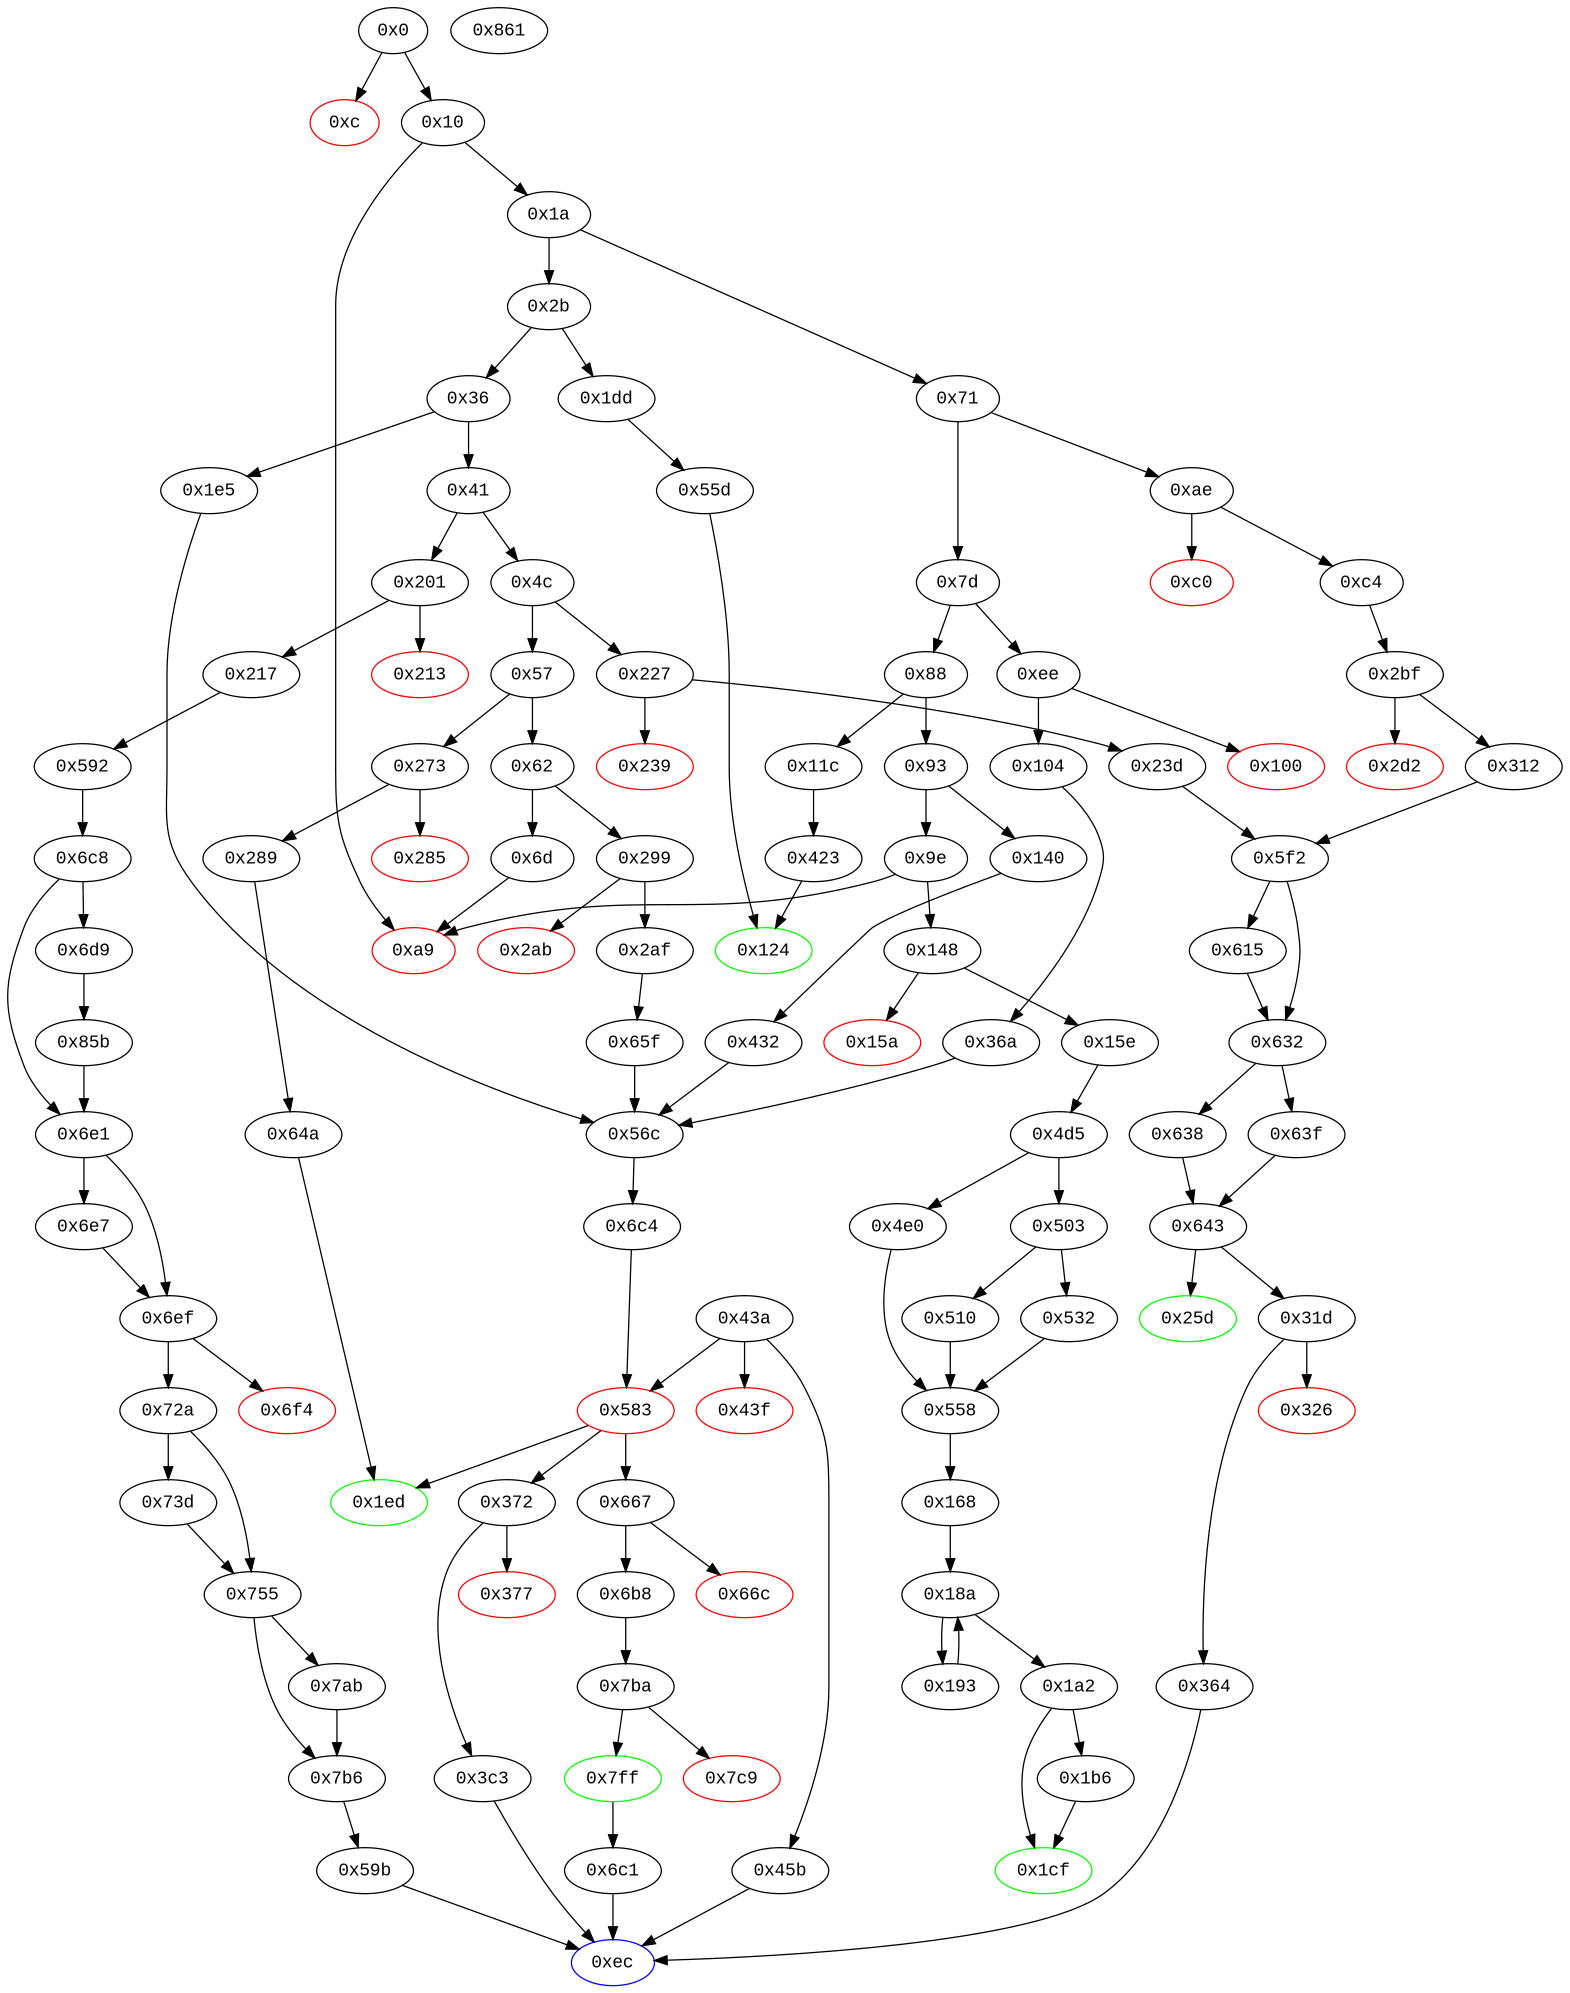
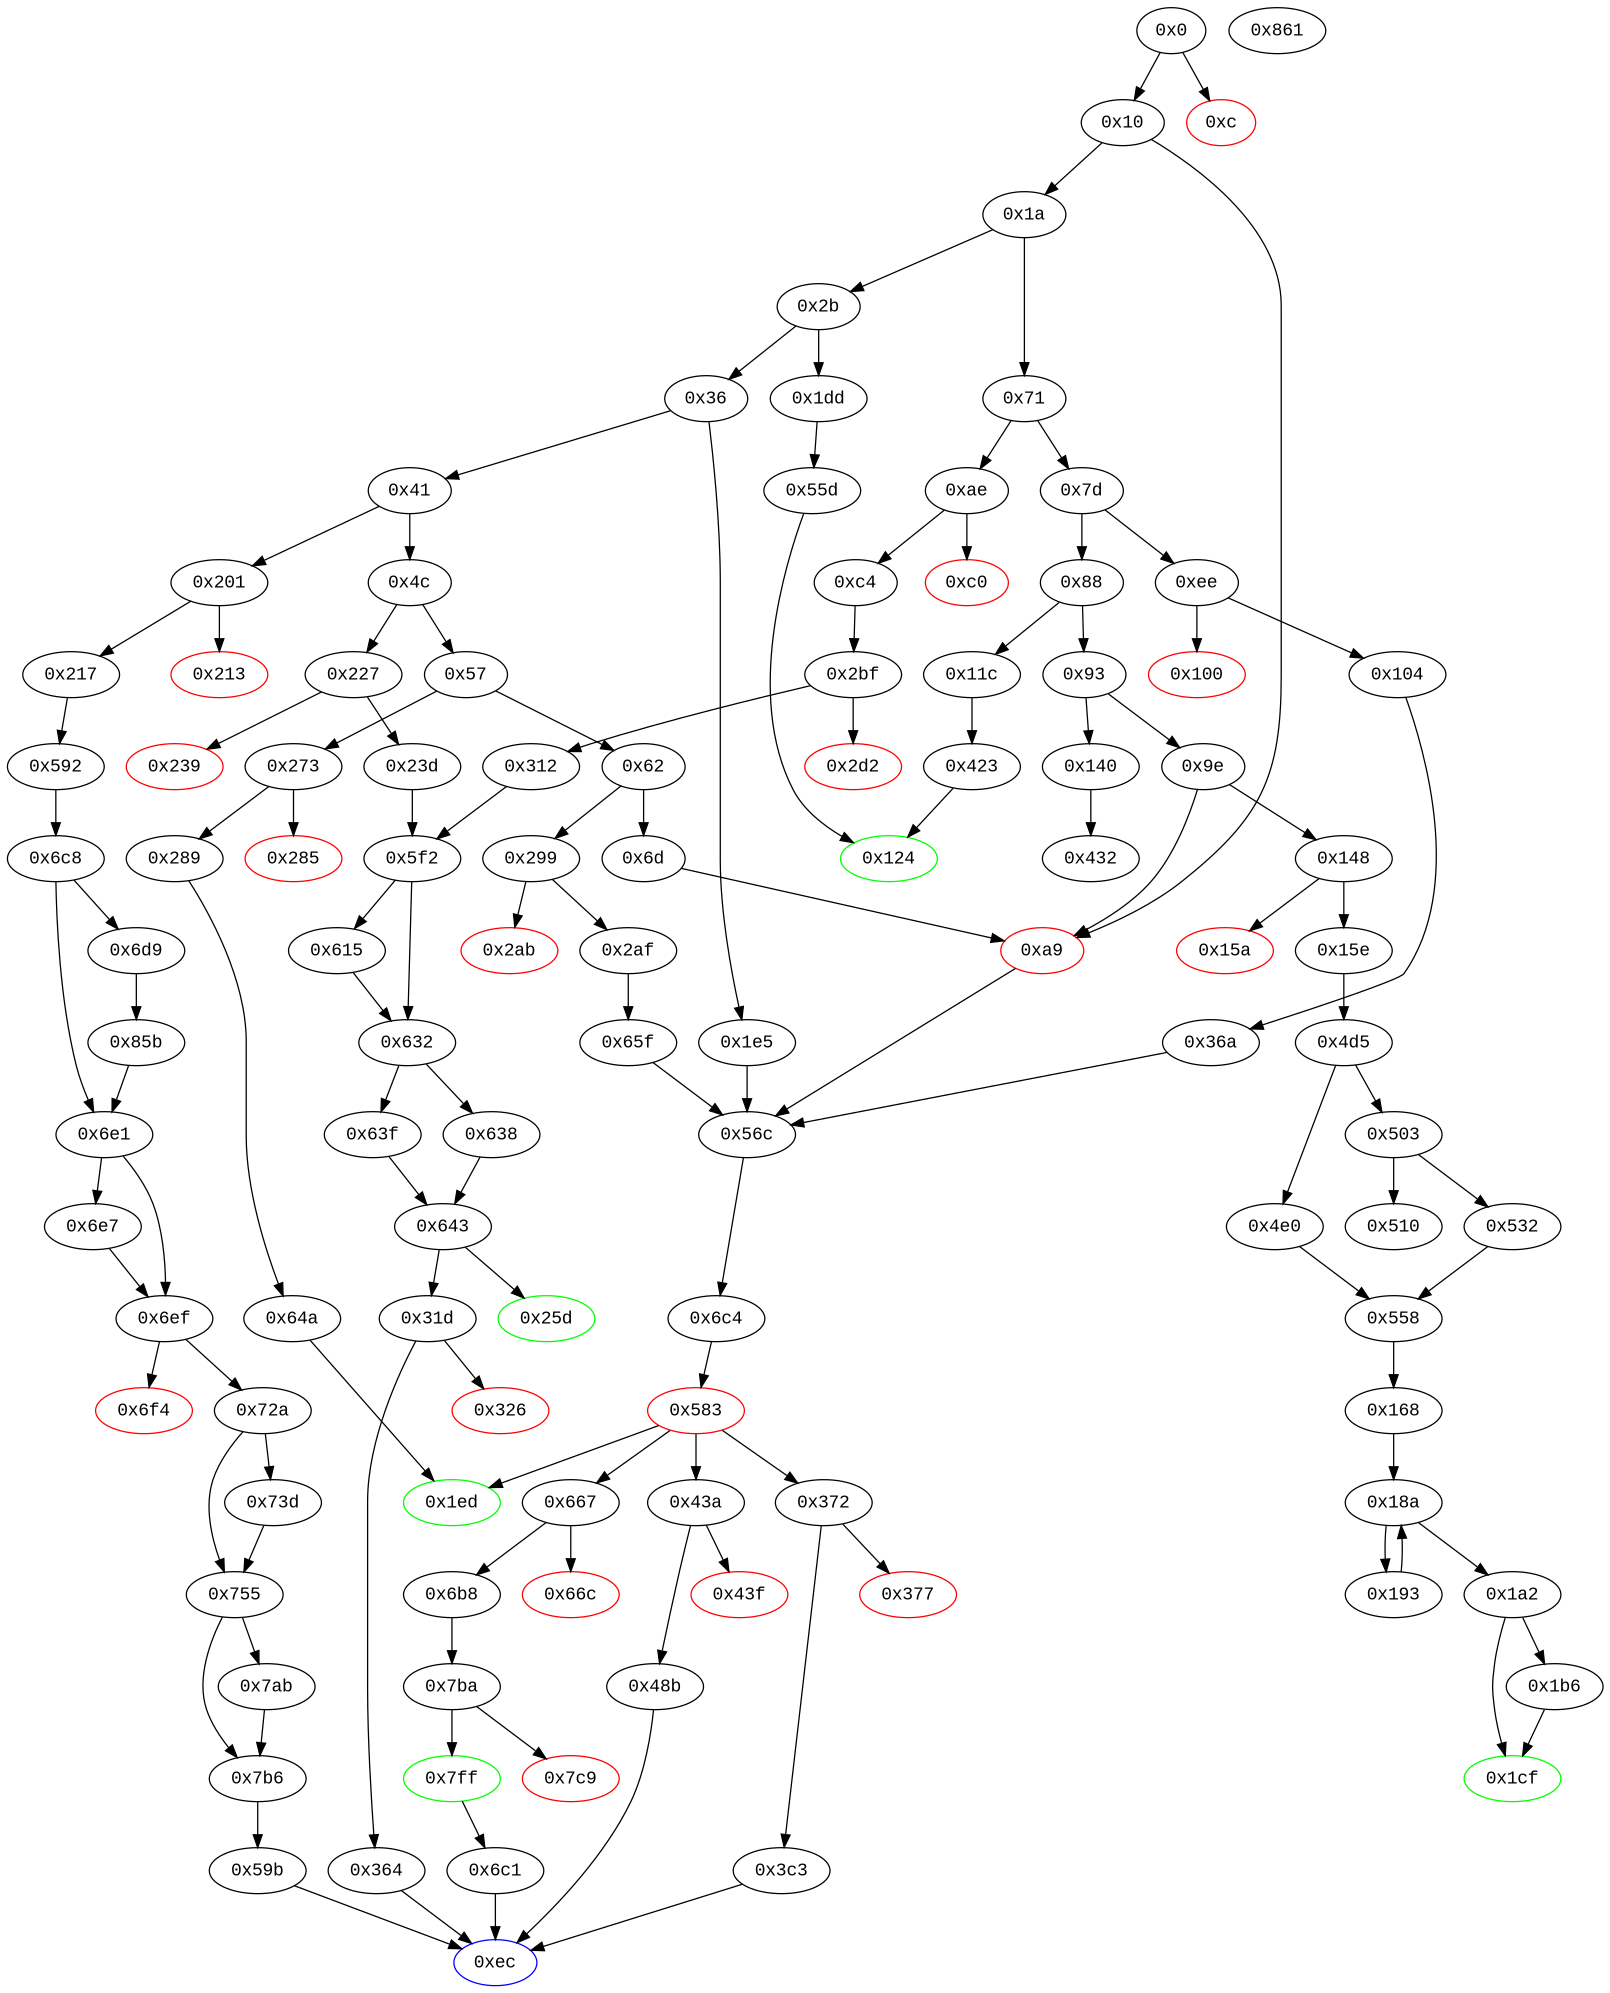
(699, 1085) -> (901, 1039)
(950, 1358) -> none
(690, 1361) -> (696, 1450)
(780, 1871) -> (655, 1687)
